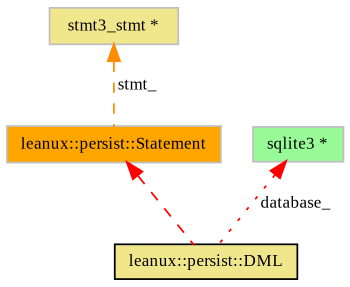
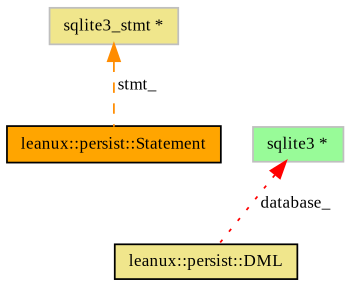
(114, 26) -> (114, 26)
(114, 144) -> (114, 144)
(166, 210) -> none
